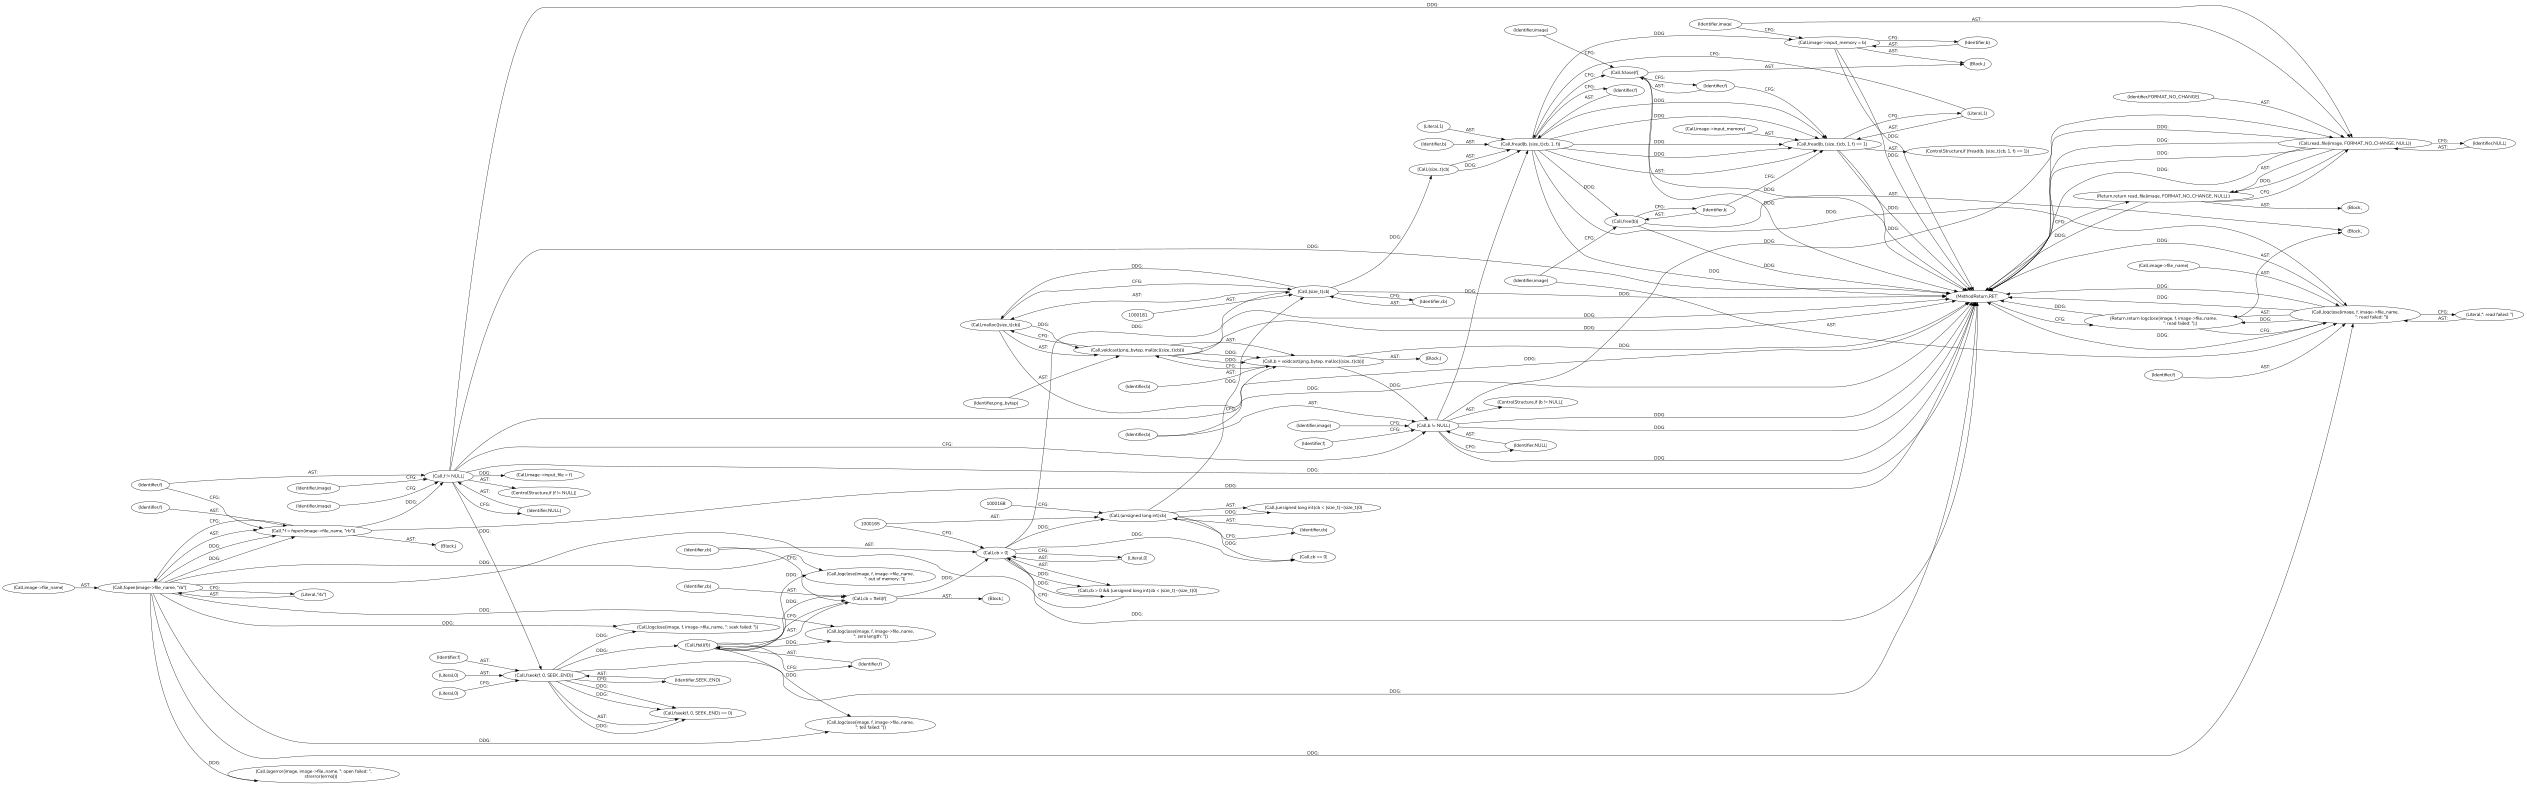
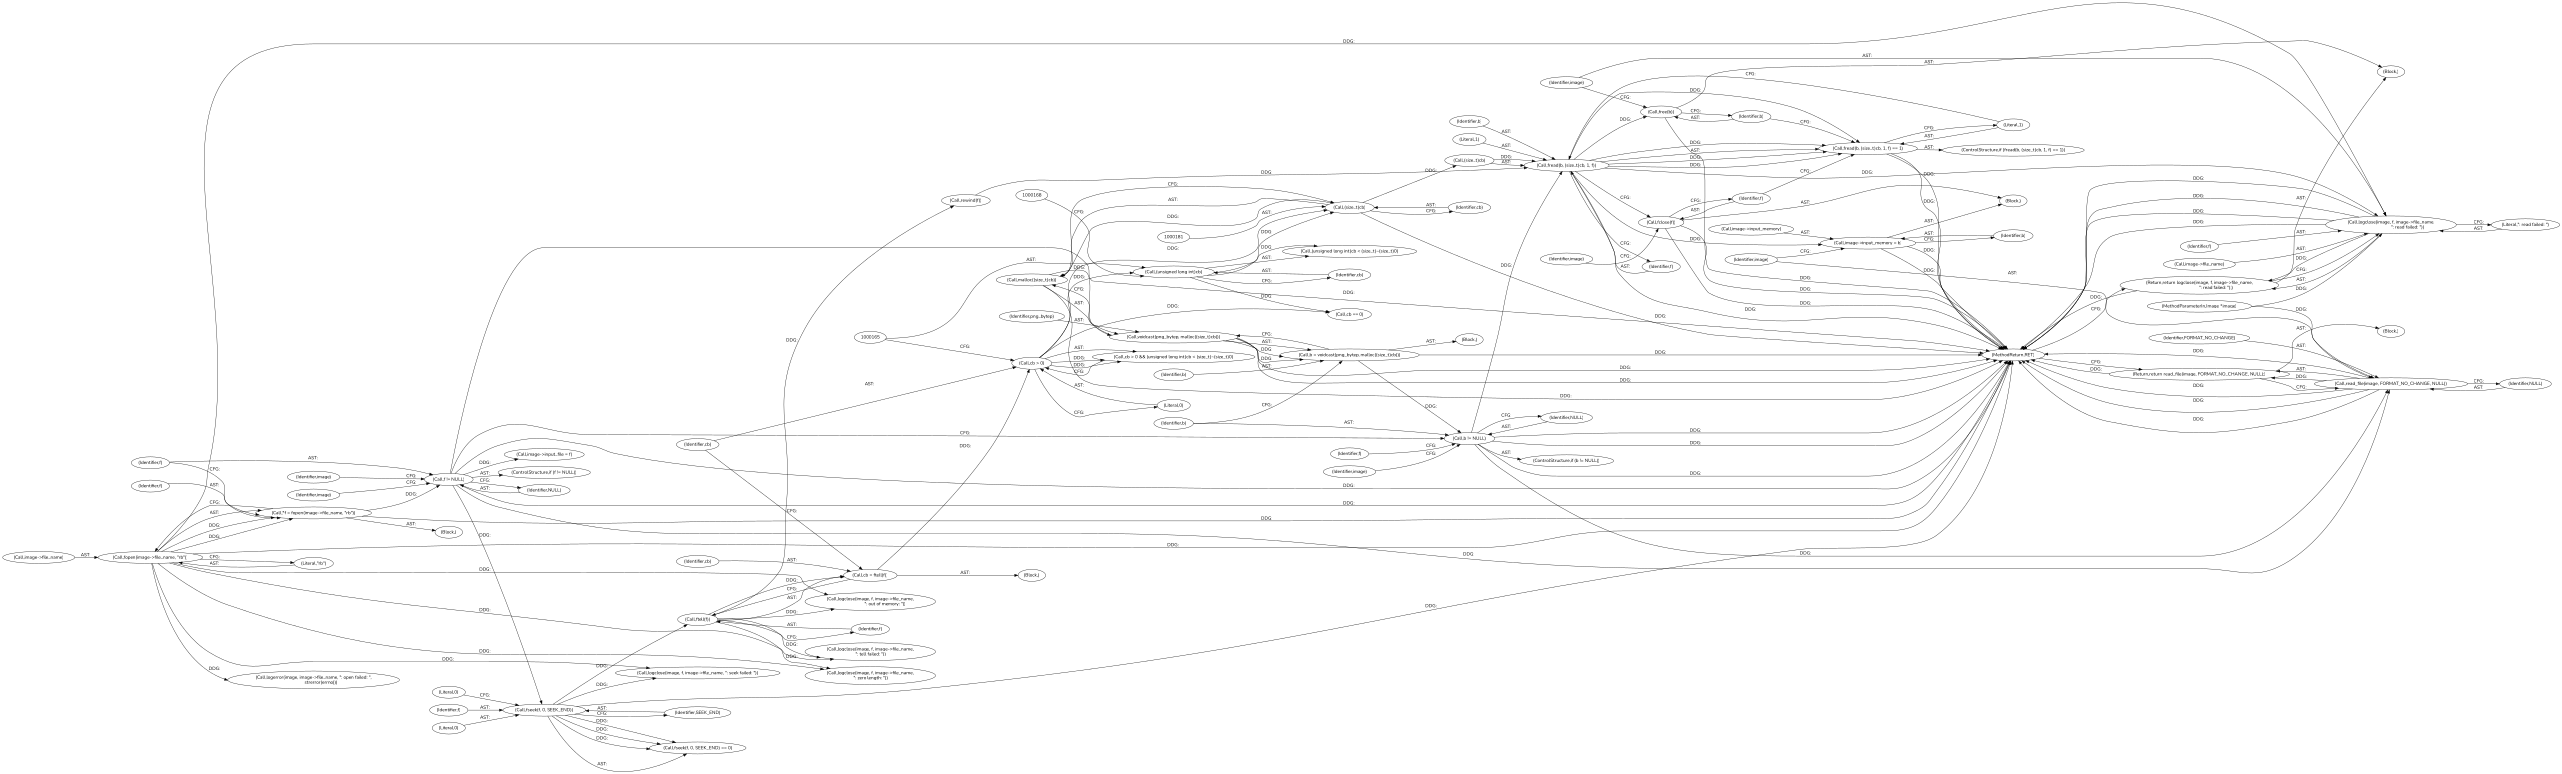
(1771, 136) -> (1807, 236)
none -> (966, 201)
none -> (2199, 306)
